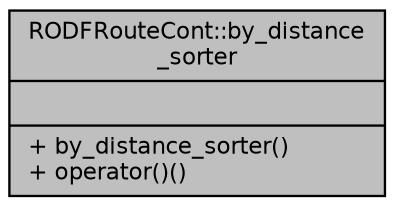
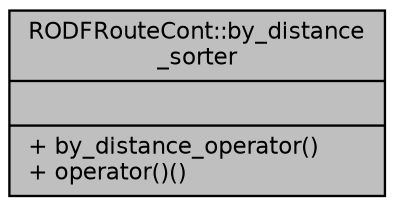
(160, 147) -> (174, 147)
